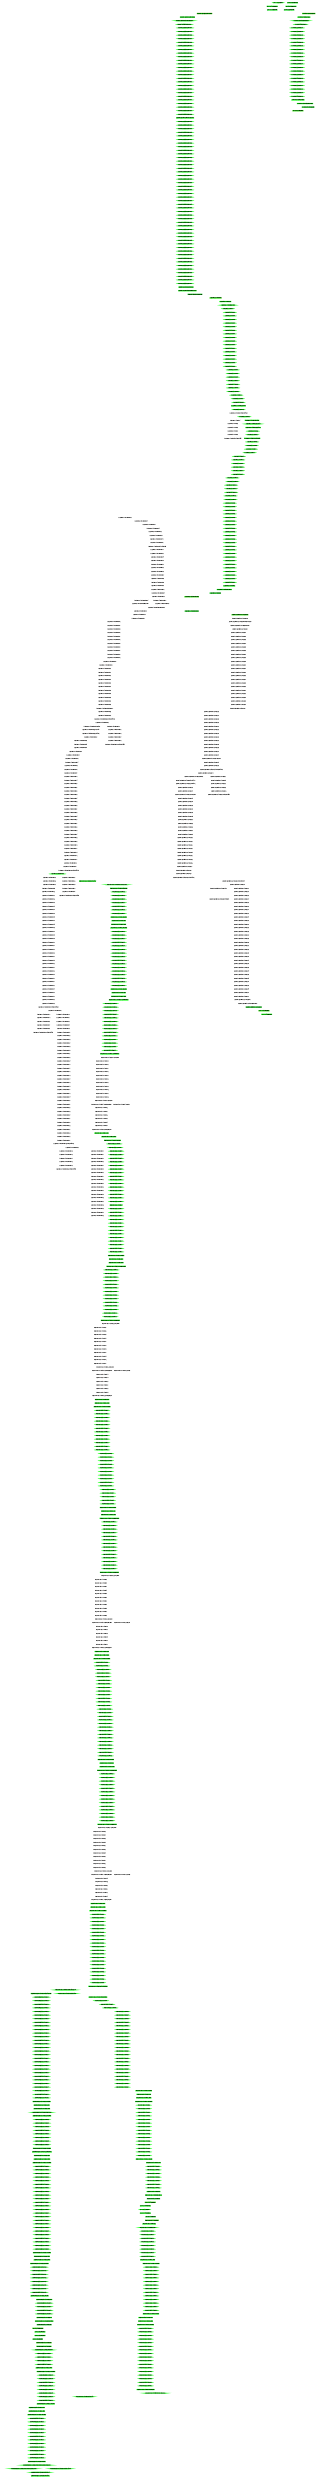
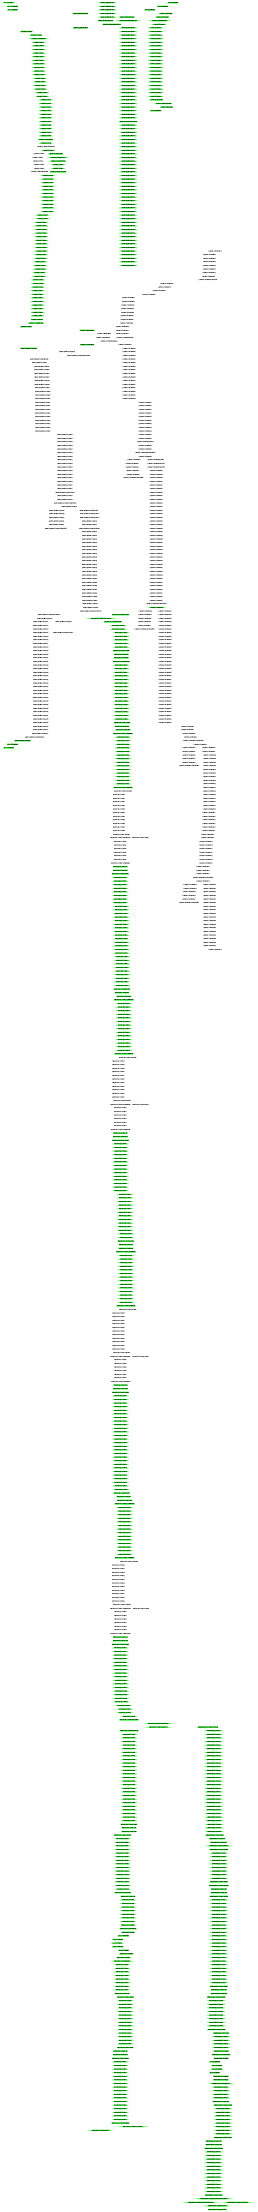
(185, 266) -> none
